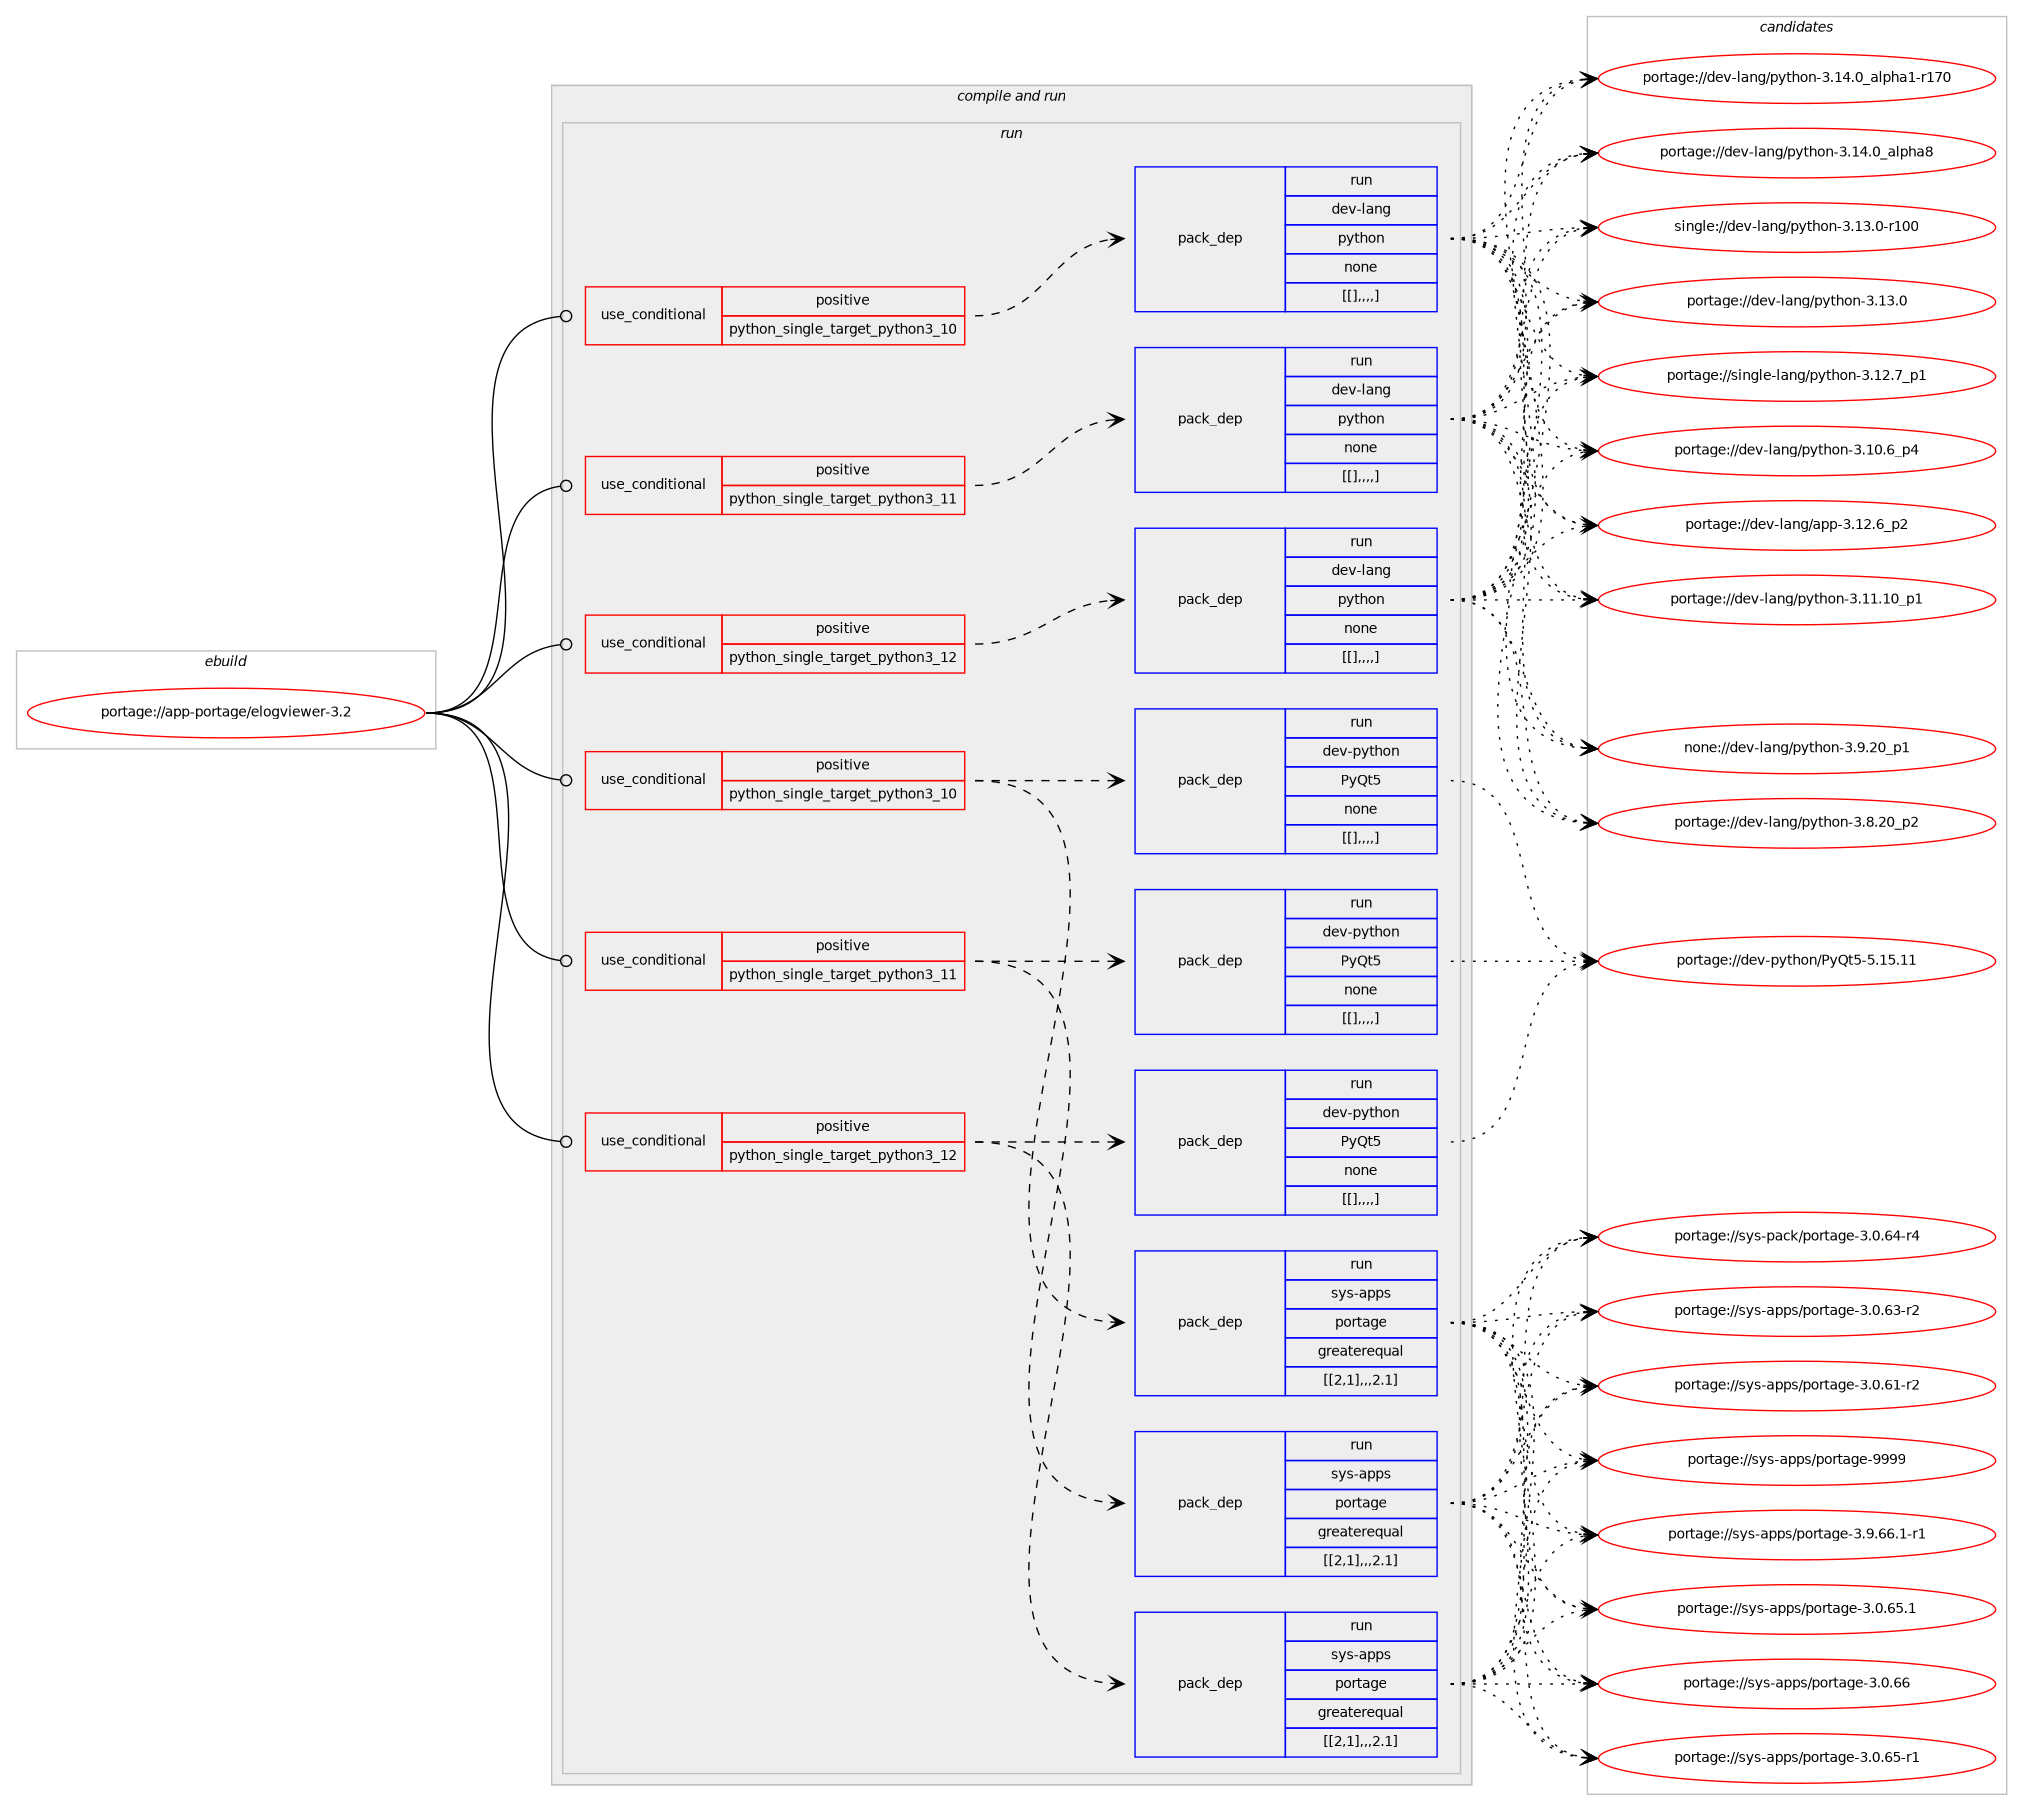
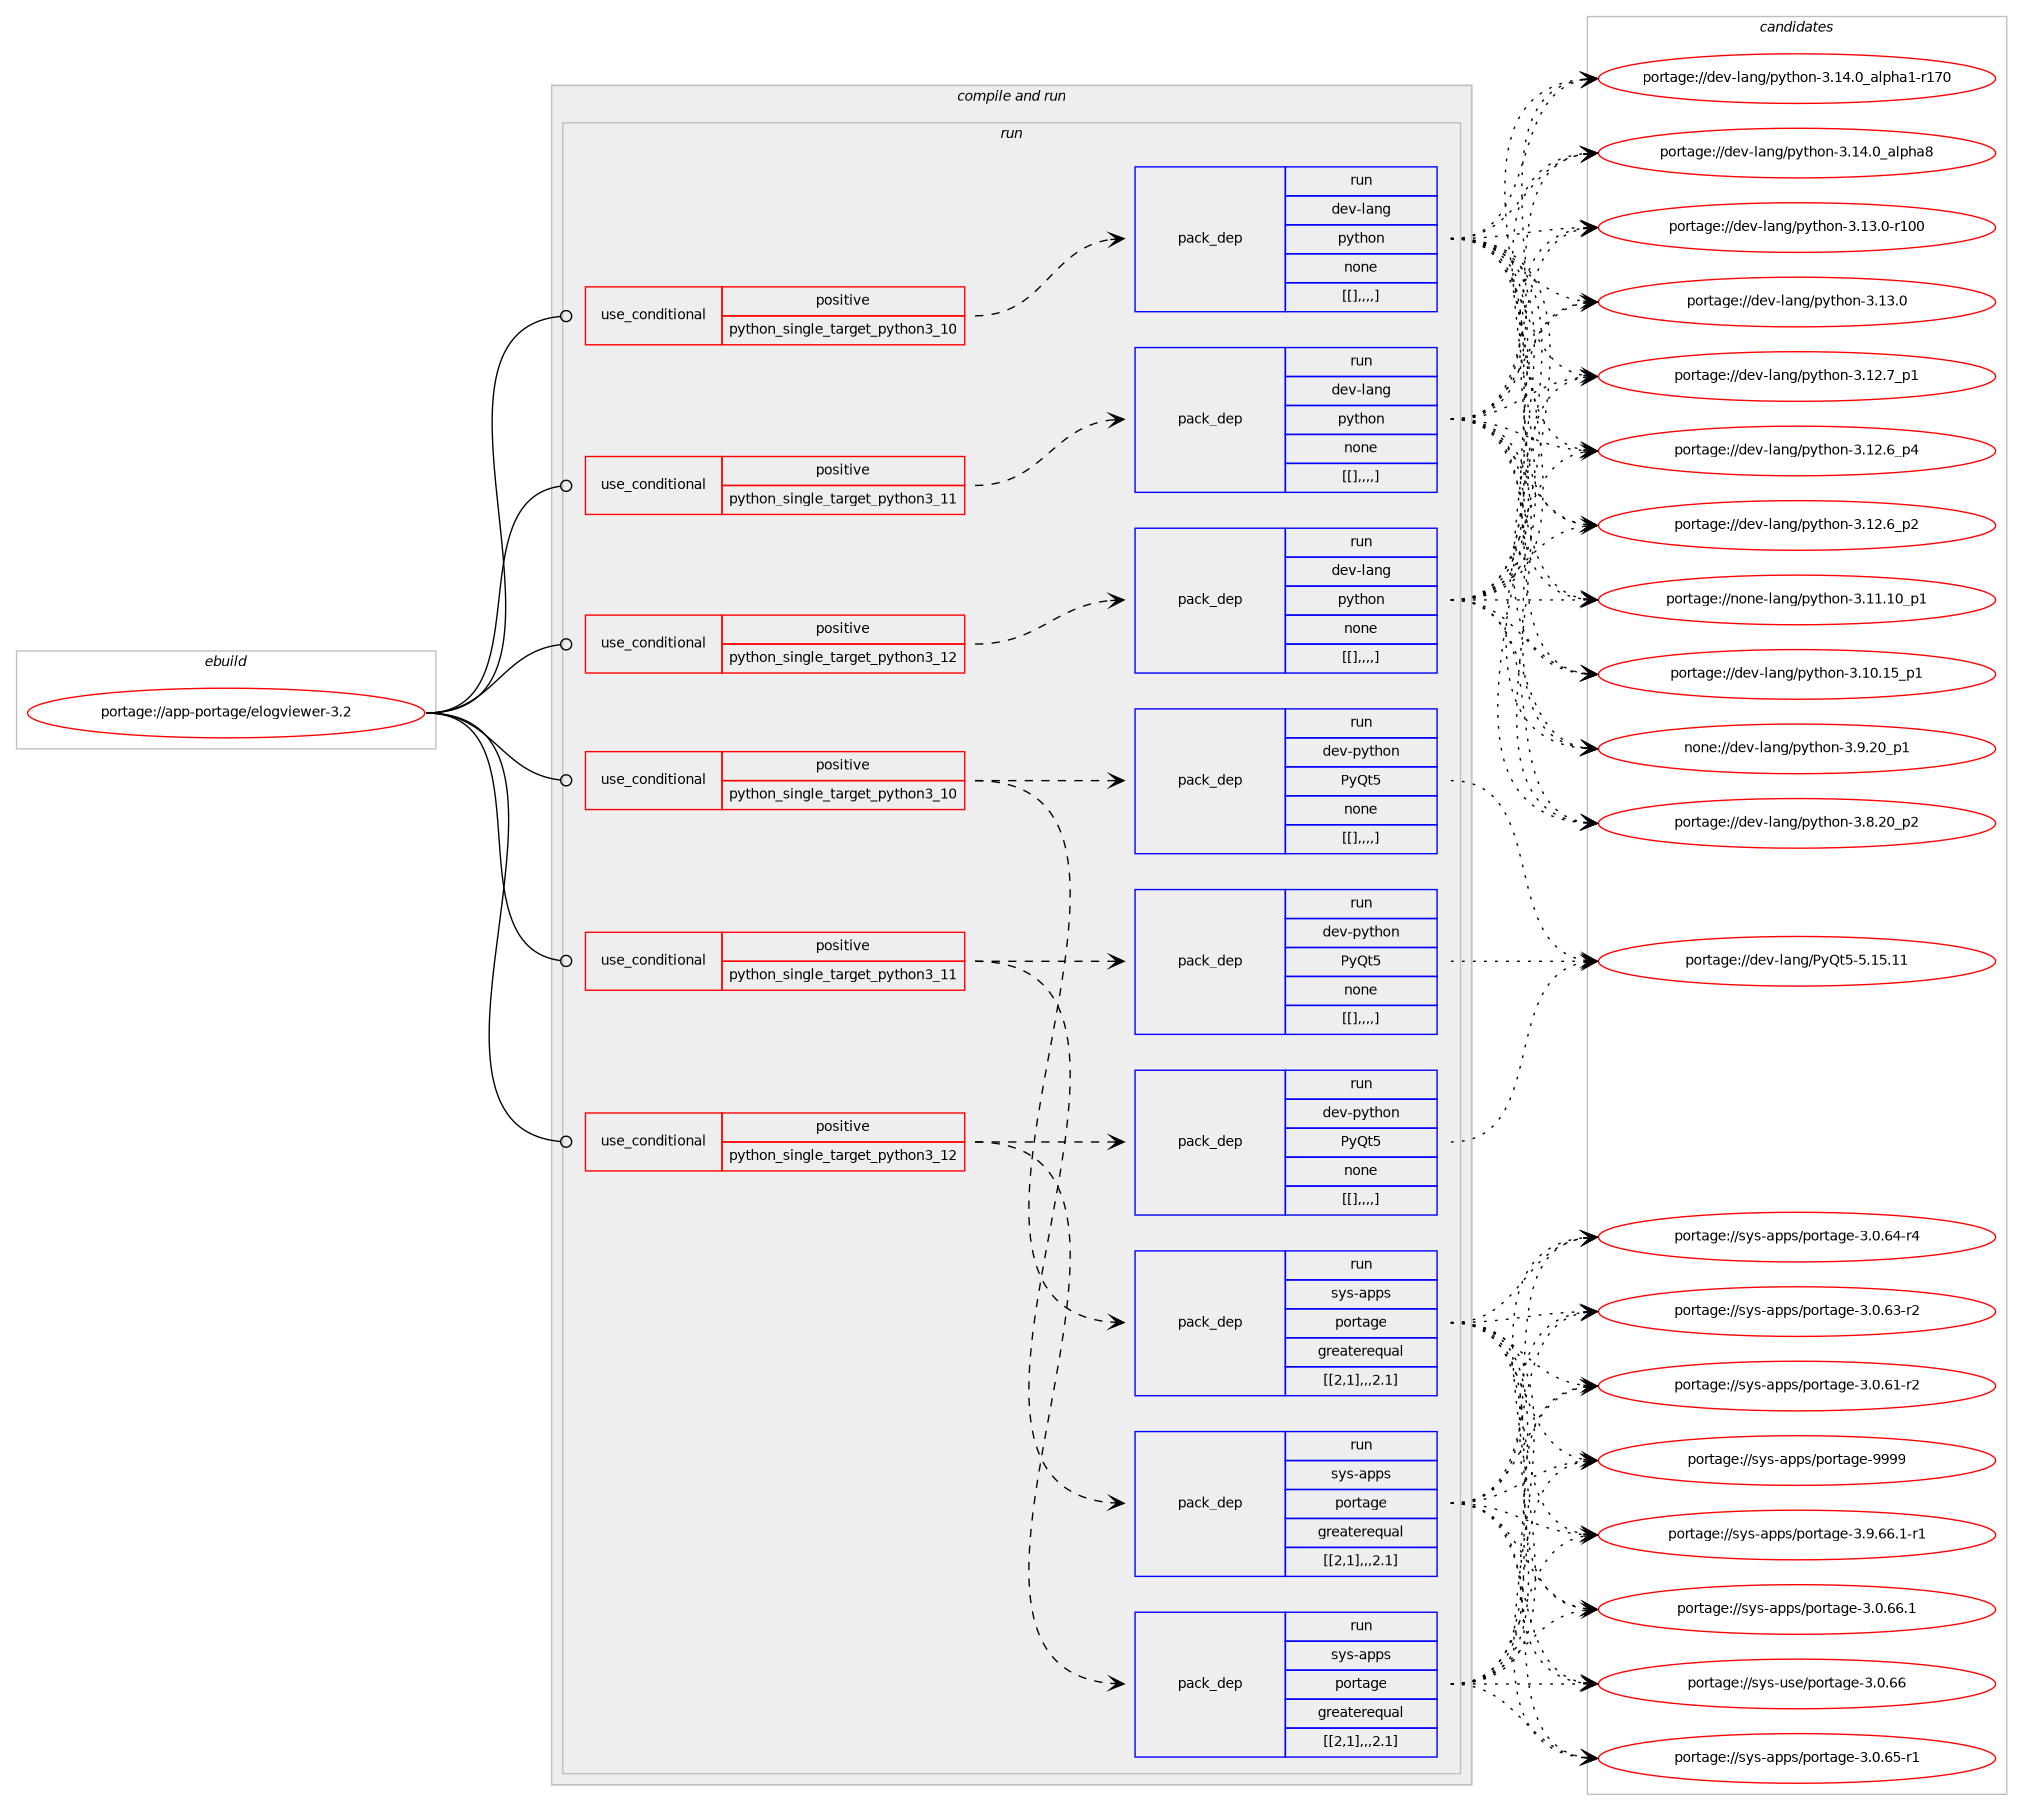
(1797, 228) -> (1797, 228)
(1797, 377) -> (1797, 377)
(1797, 451) -> (1797, 451)
(1797, 525) -> (1797, 525)
(1797, 600) -> (1797, 600)
none -> (1797, 674)
(1797, 961) -> (1797, 961)
(1797, 1237) -> (1797, 1237)
(1797, 1609) -> (1797, 1609)
(1797, 1684) -> (1797, 1684)
